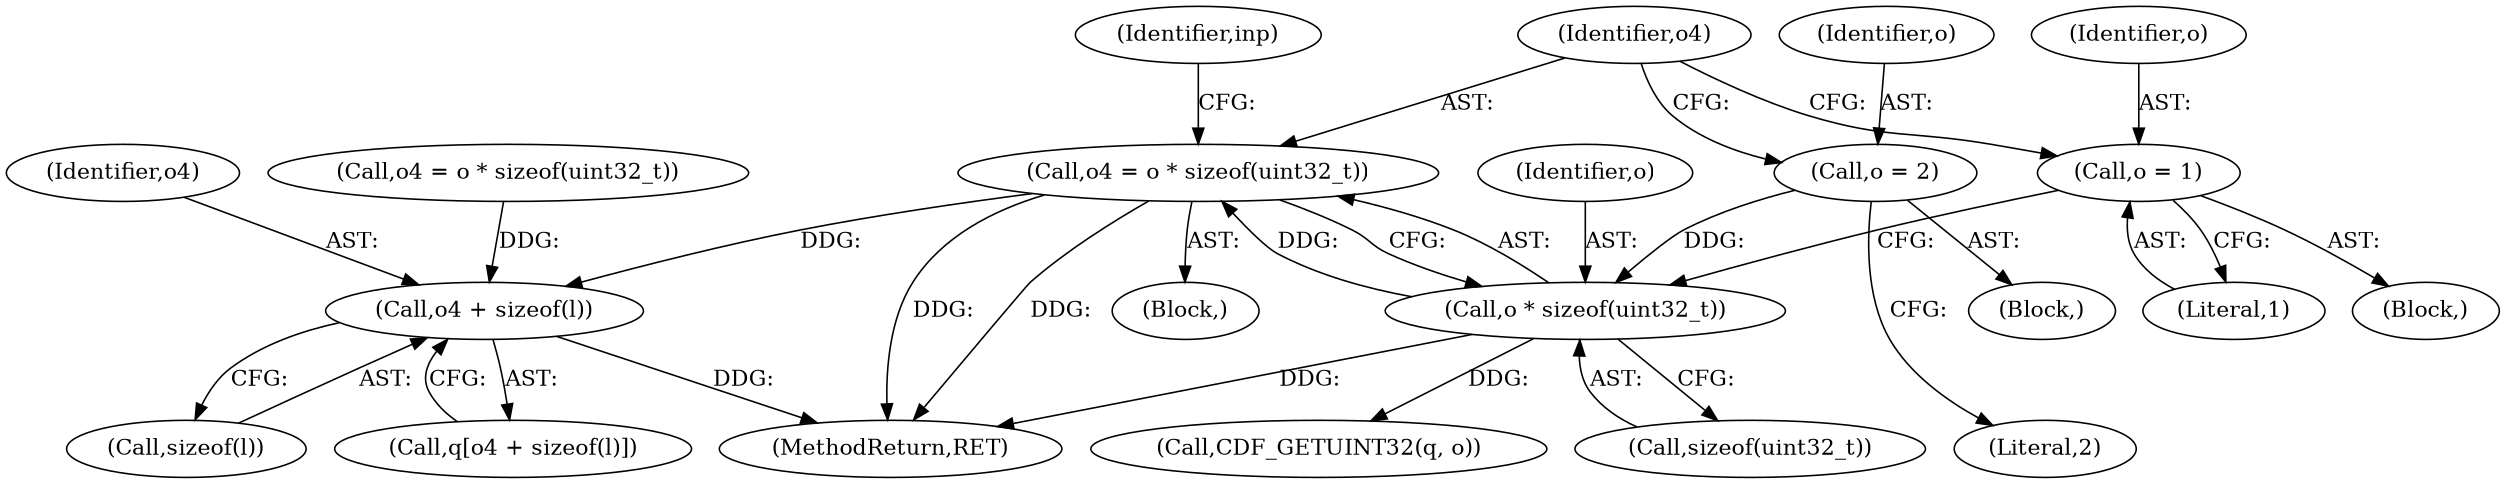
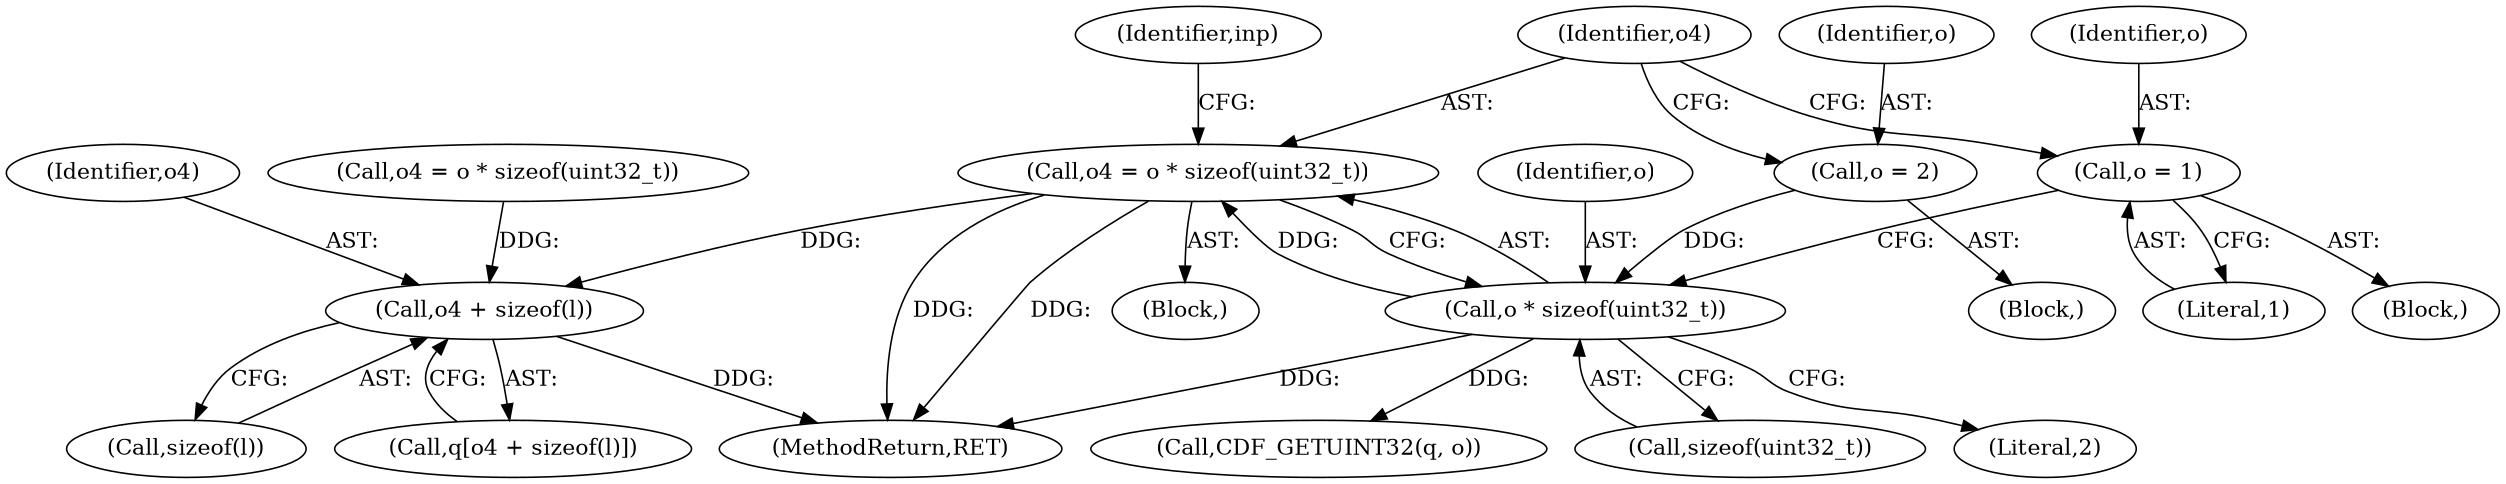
(1885, 330) -> (1810, 399)
